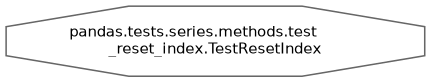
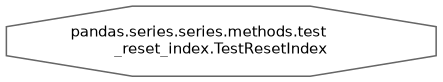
(215, 41) -> (221, 41)
